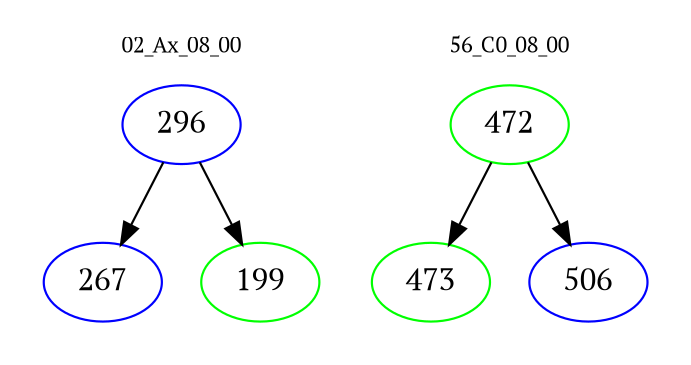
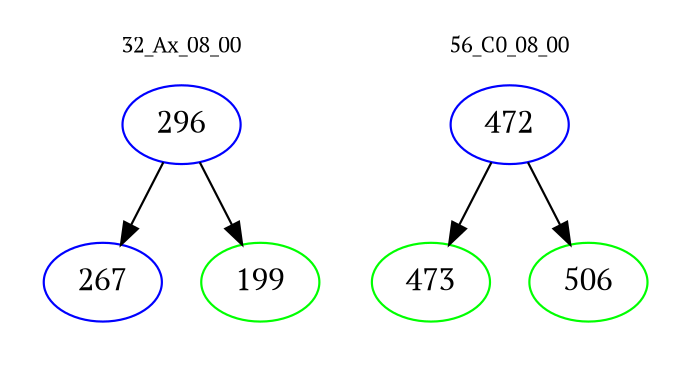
(182, 47) -> (182, 47)
(510, 125) -> (510, 125)
(588, 282) -> (588, 282)
